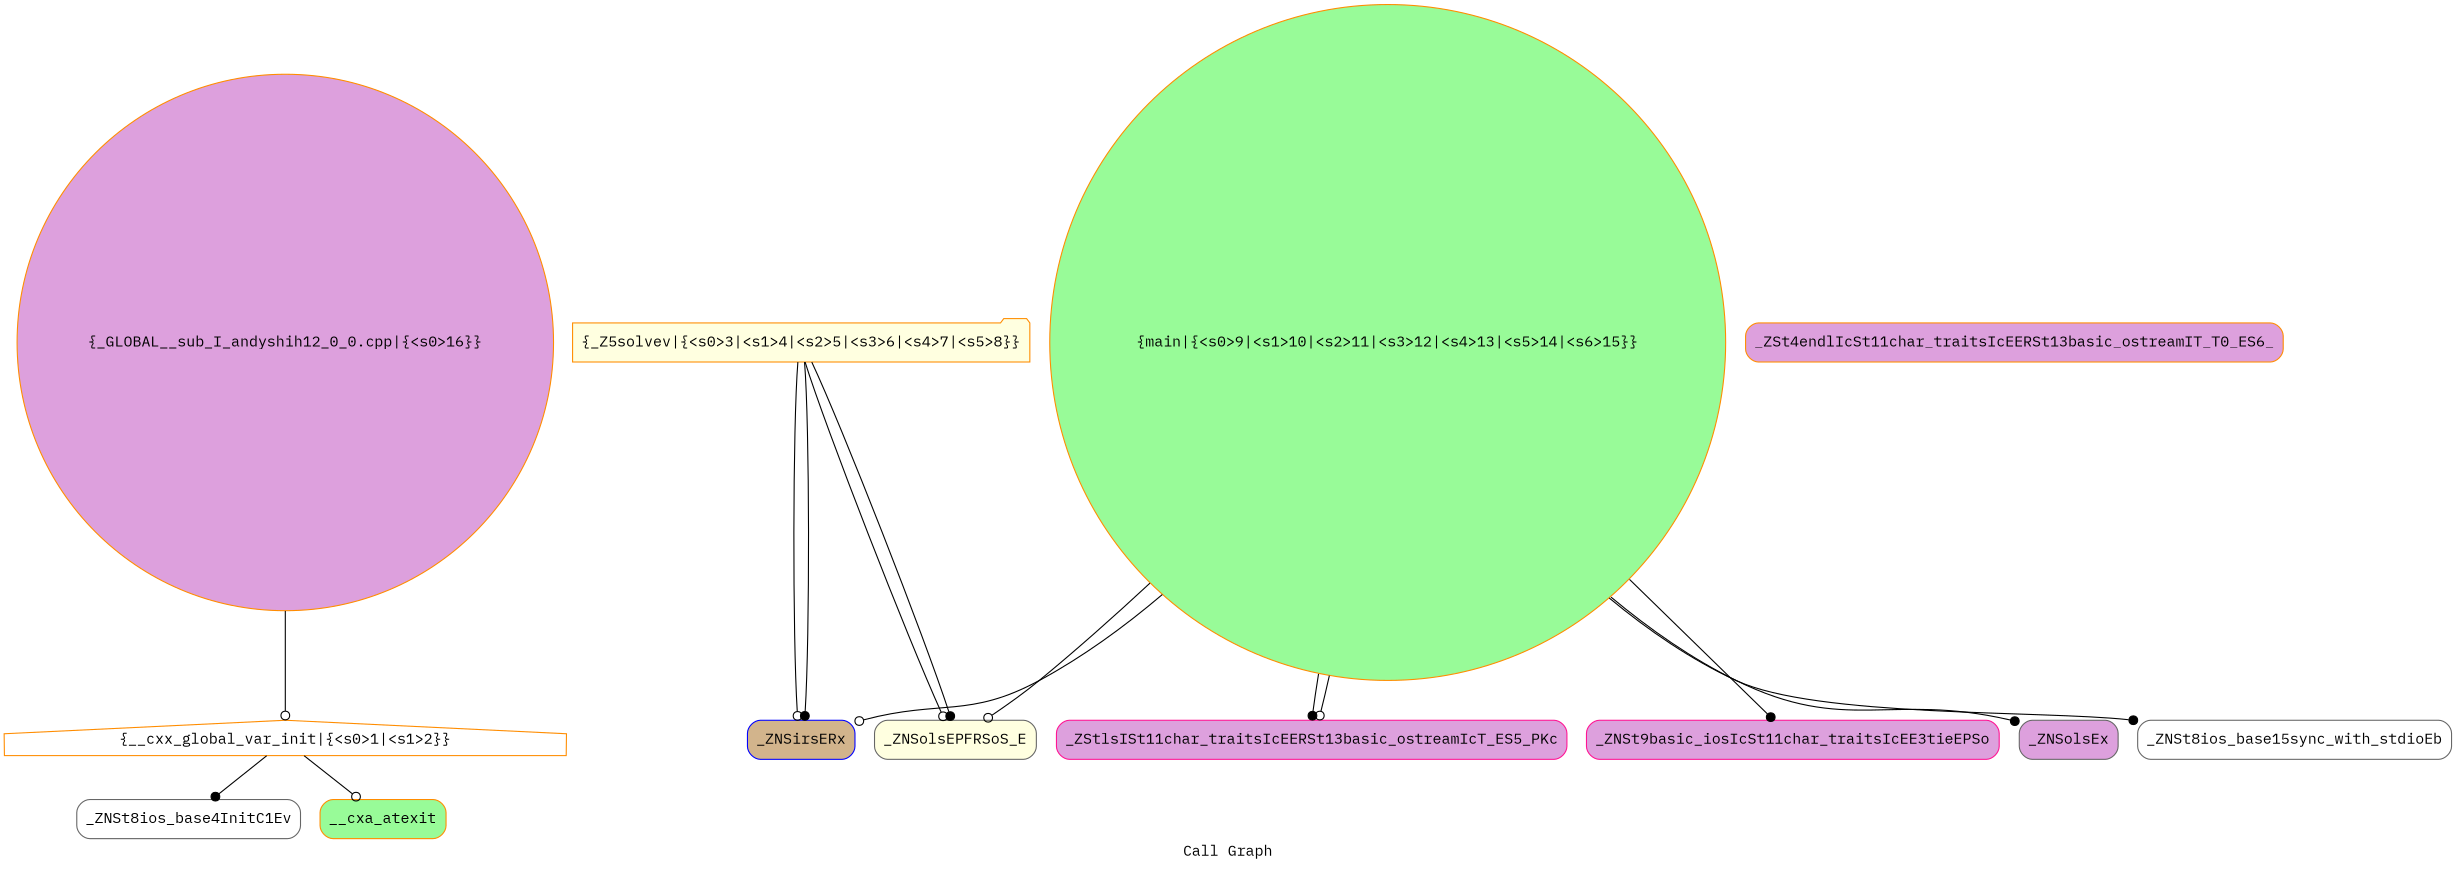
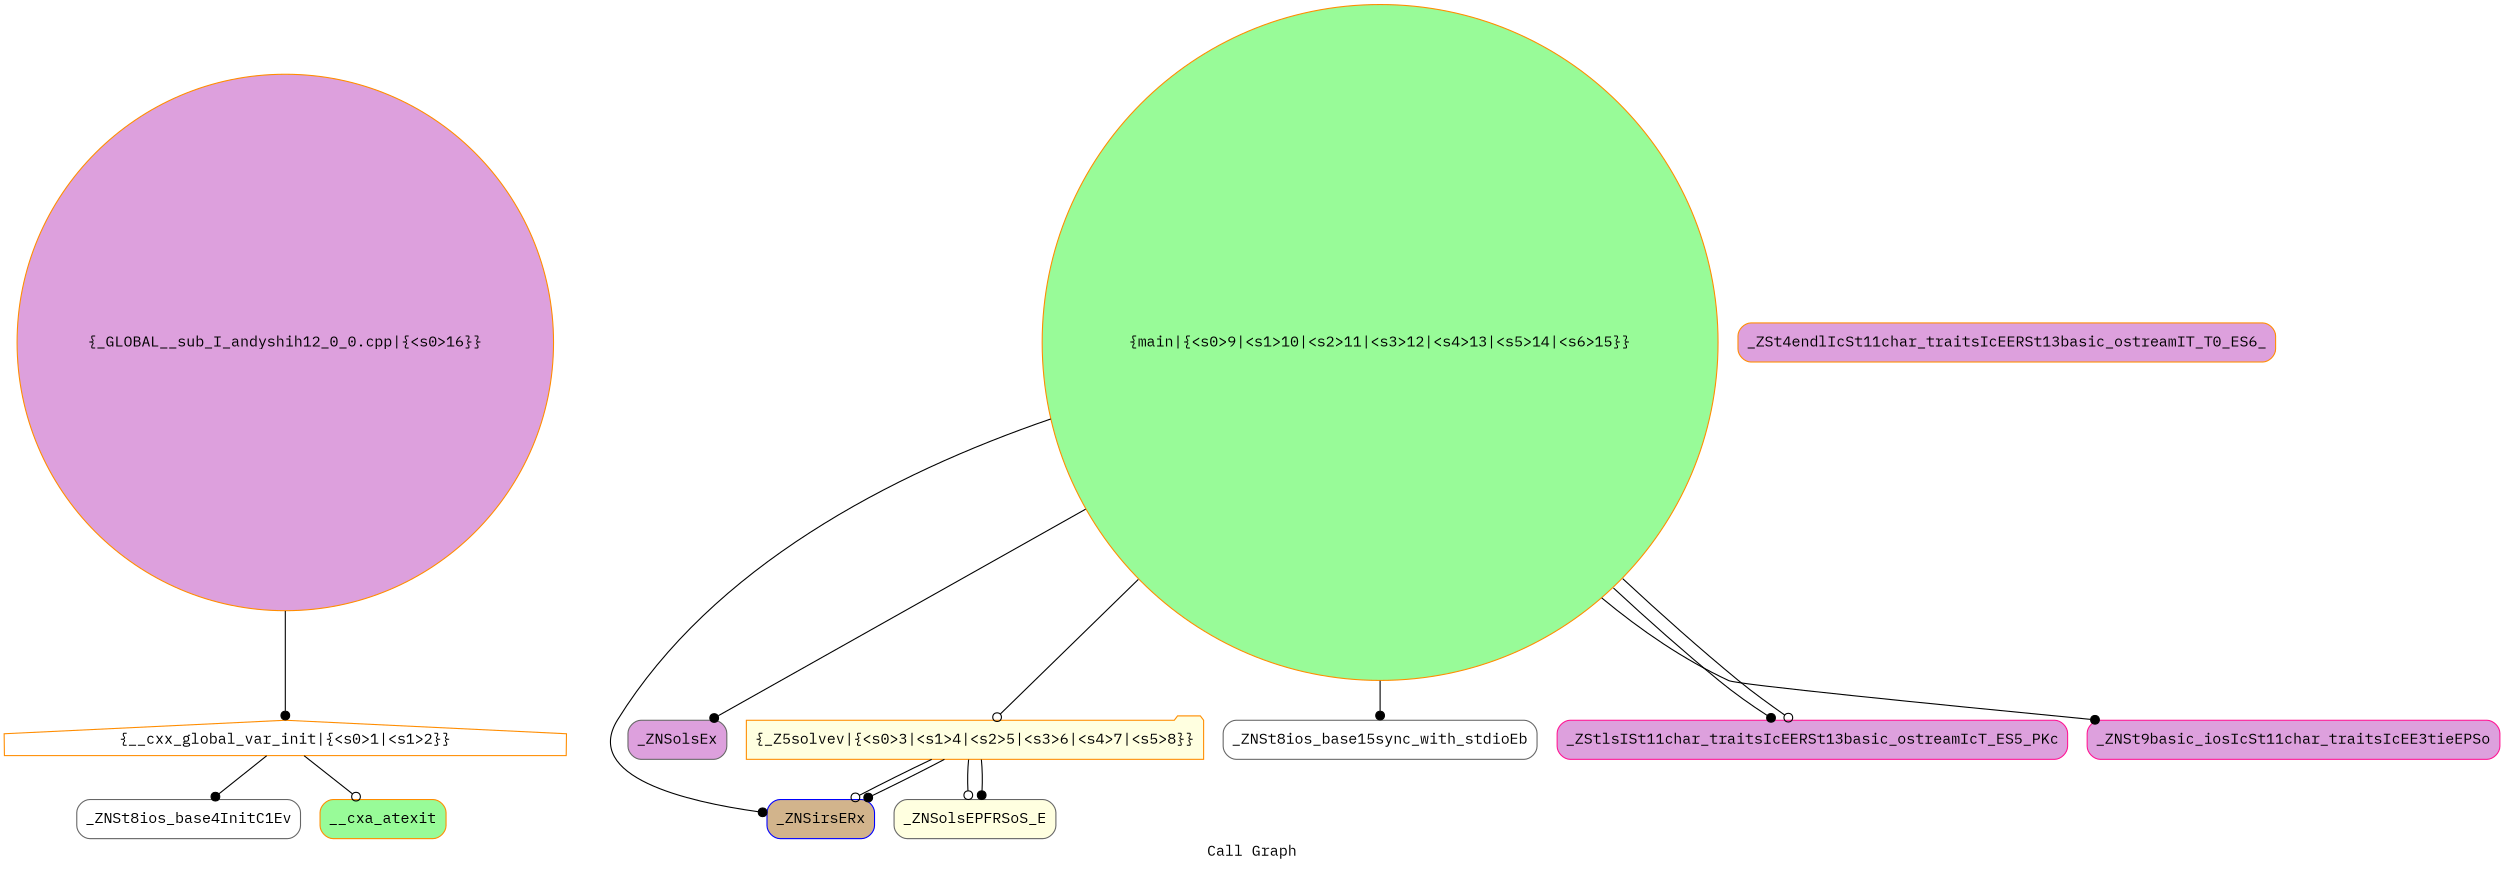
(1073, 652) -> (1069, 647)
(285, 661) -> (285, 661)
(1010, 694) -> (730, 593)
